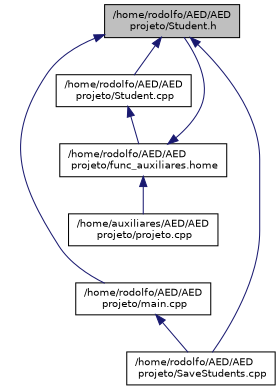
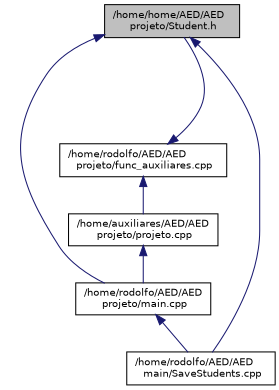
(172, 21) -> (172, 21)
(124, 91) -> none
(143, 160) -> (143, 160)
none -> (143, 270)
(201, 368) -> (201, 368)
